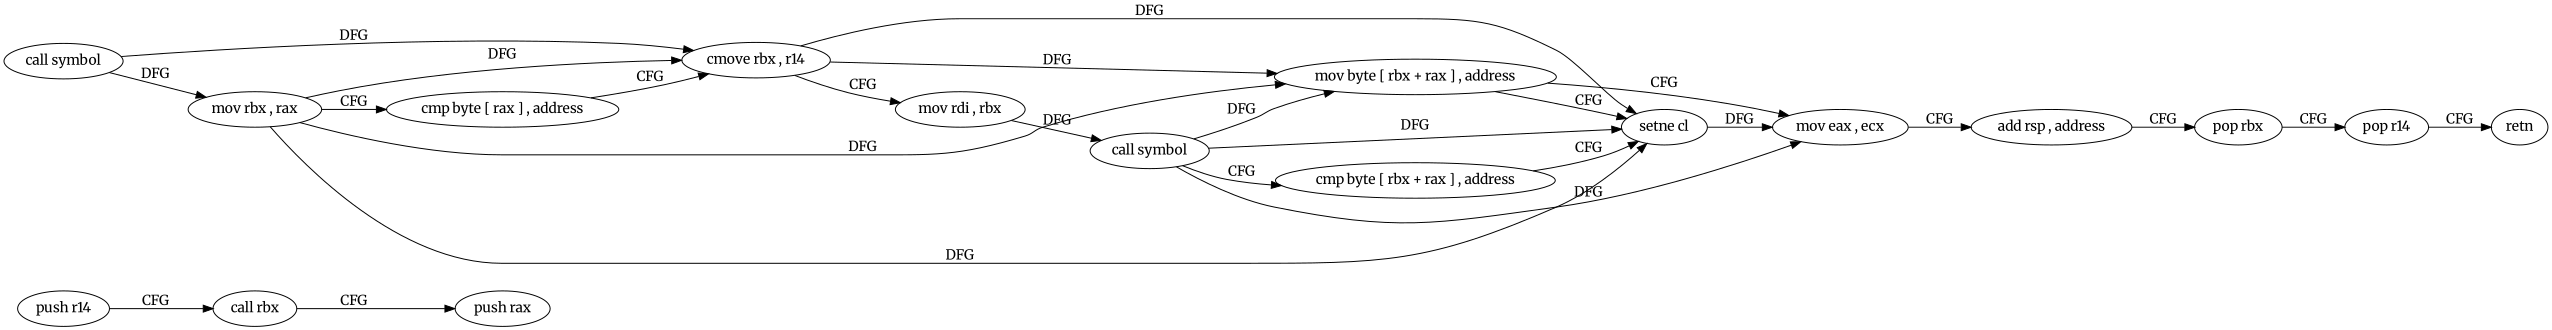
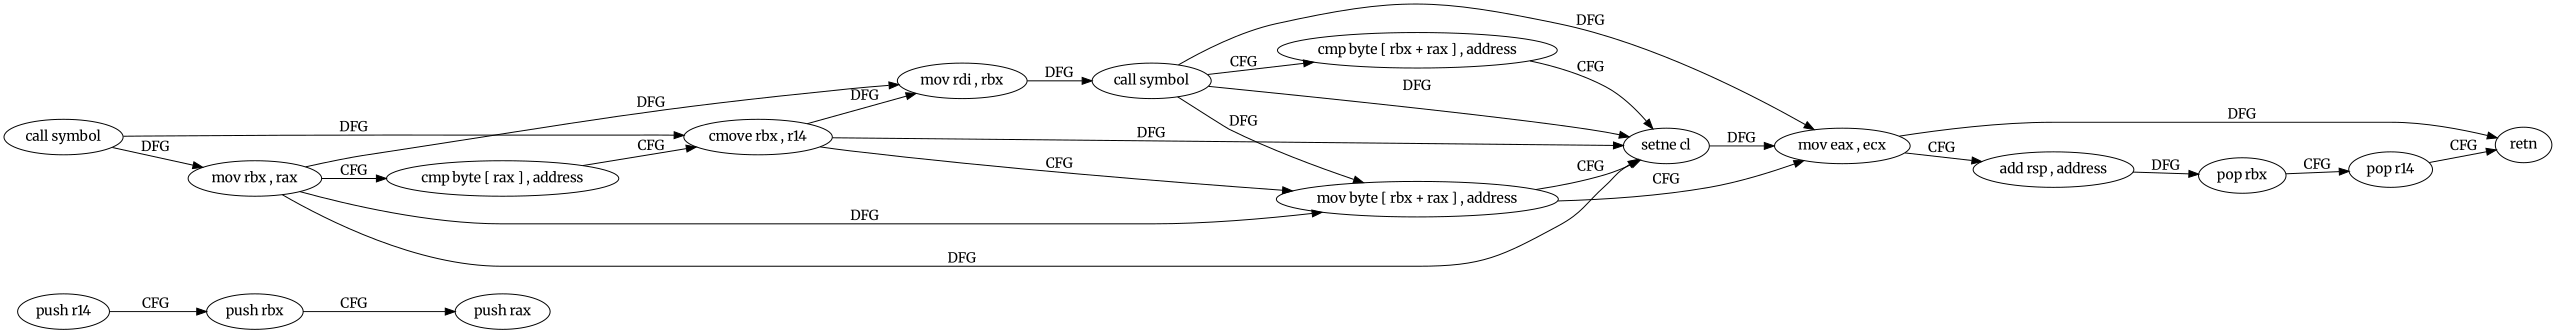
(1058, 61) -> (1059, 164)
(488, 70) -> (596, 120)
(863, 85) -> (865, 96)
(2163, 120) -> (2166, 166)
none -> (2194, 122)
(255, 309) -> (255, 312)
